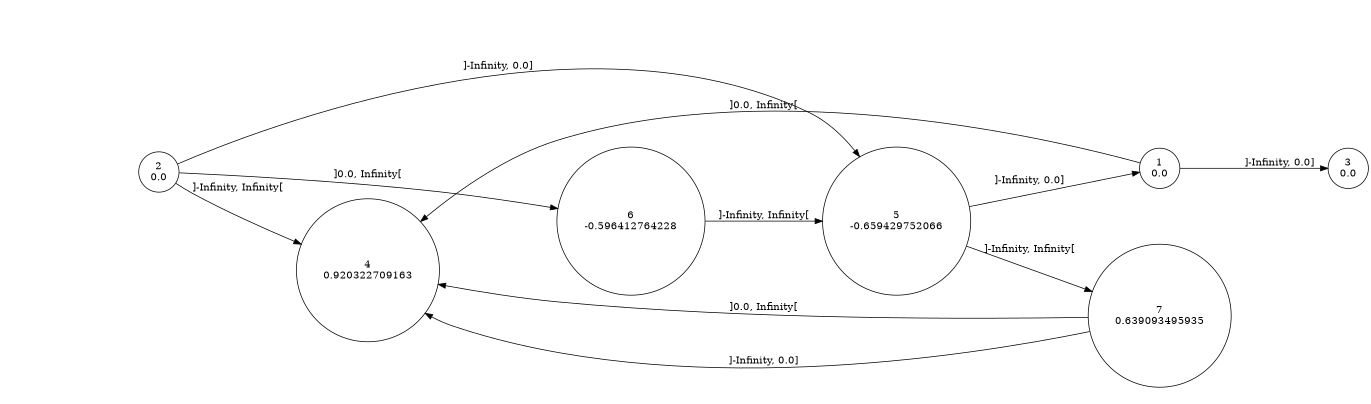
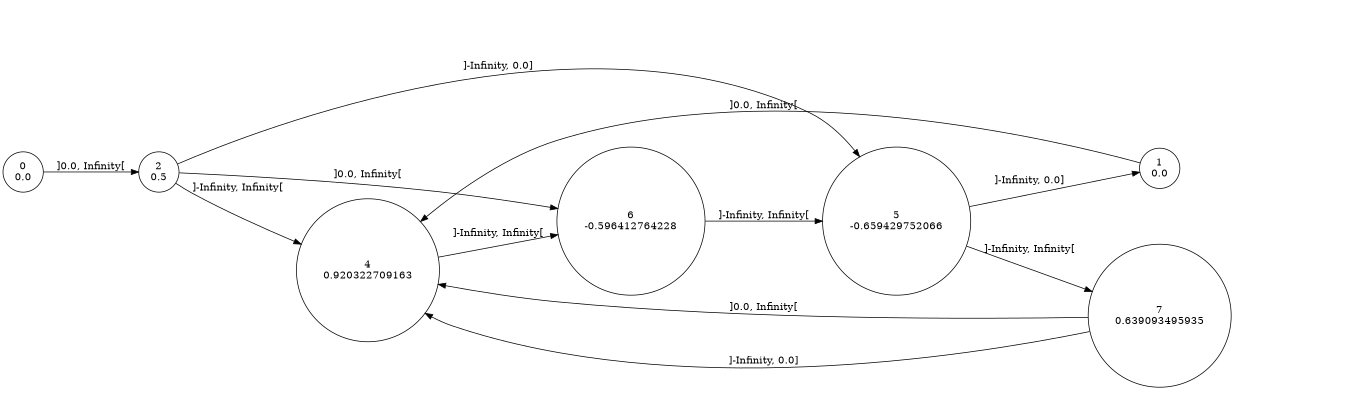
(1348, 168) -> none
none -> (23, 172)
(159, 172) -> (159, 172)
none -> (495, 247)
